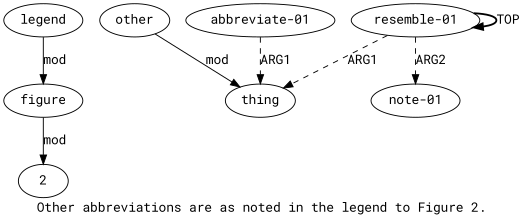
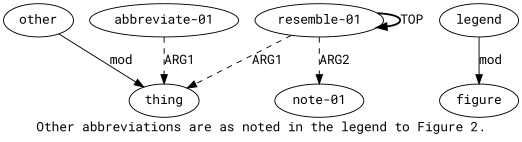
(43, 181) -> none
